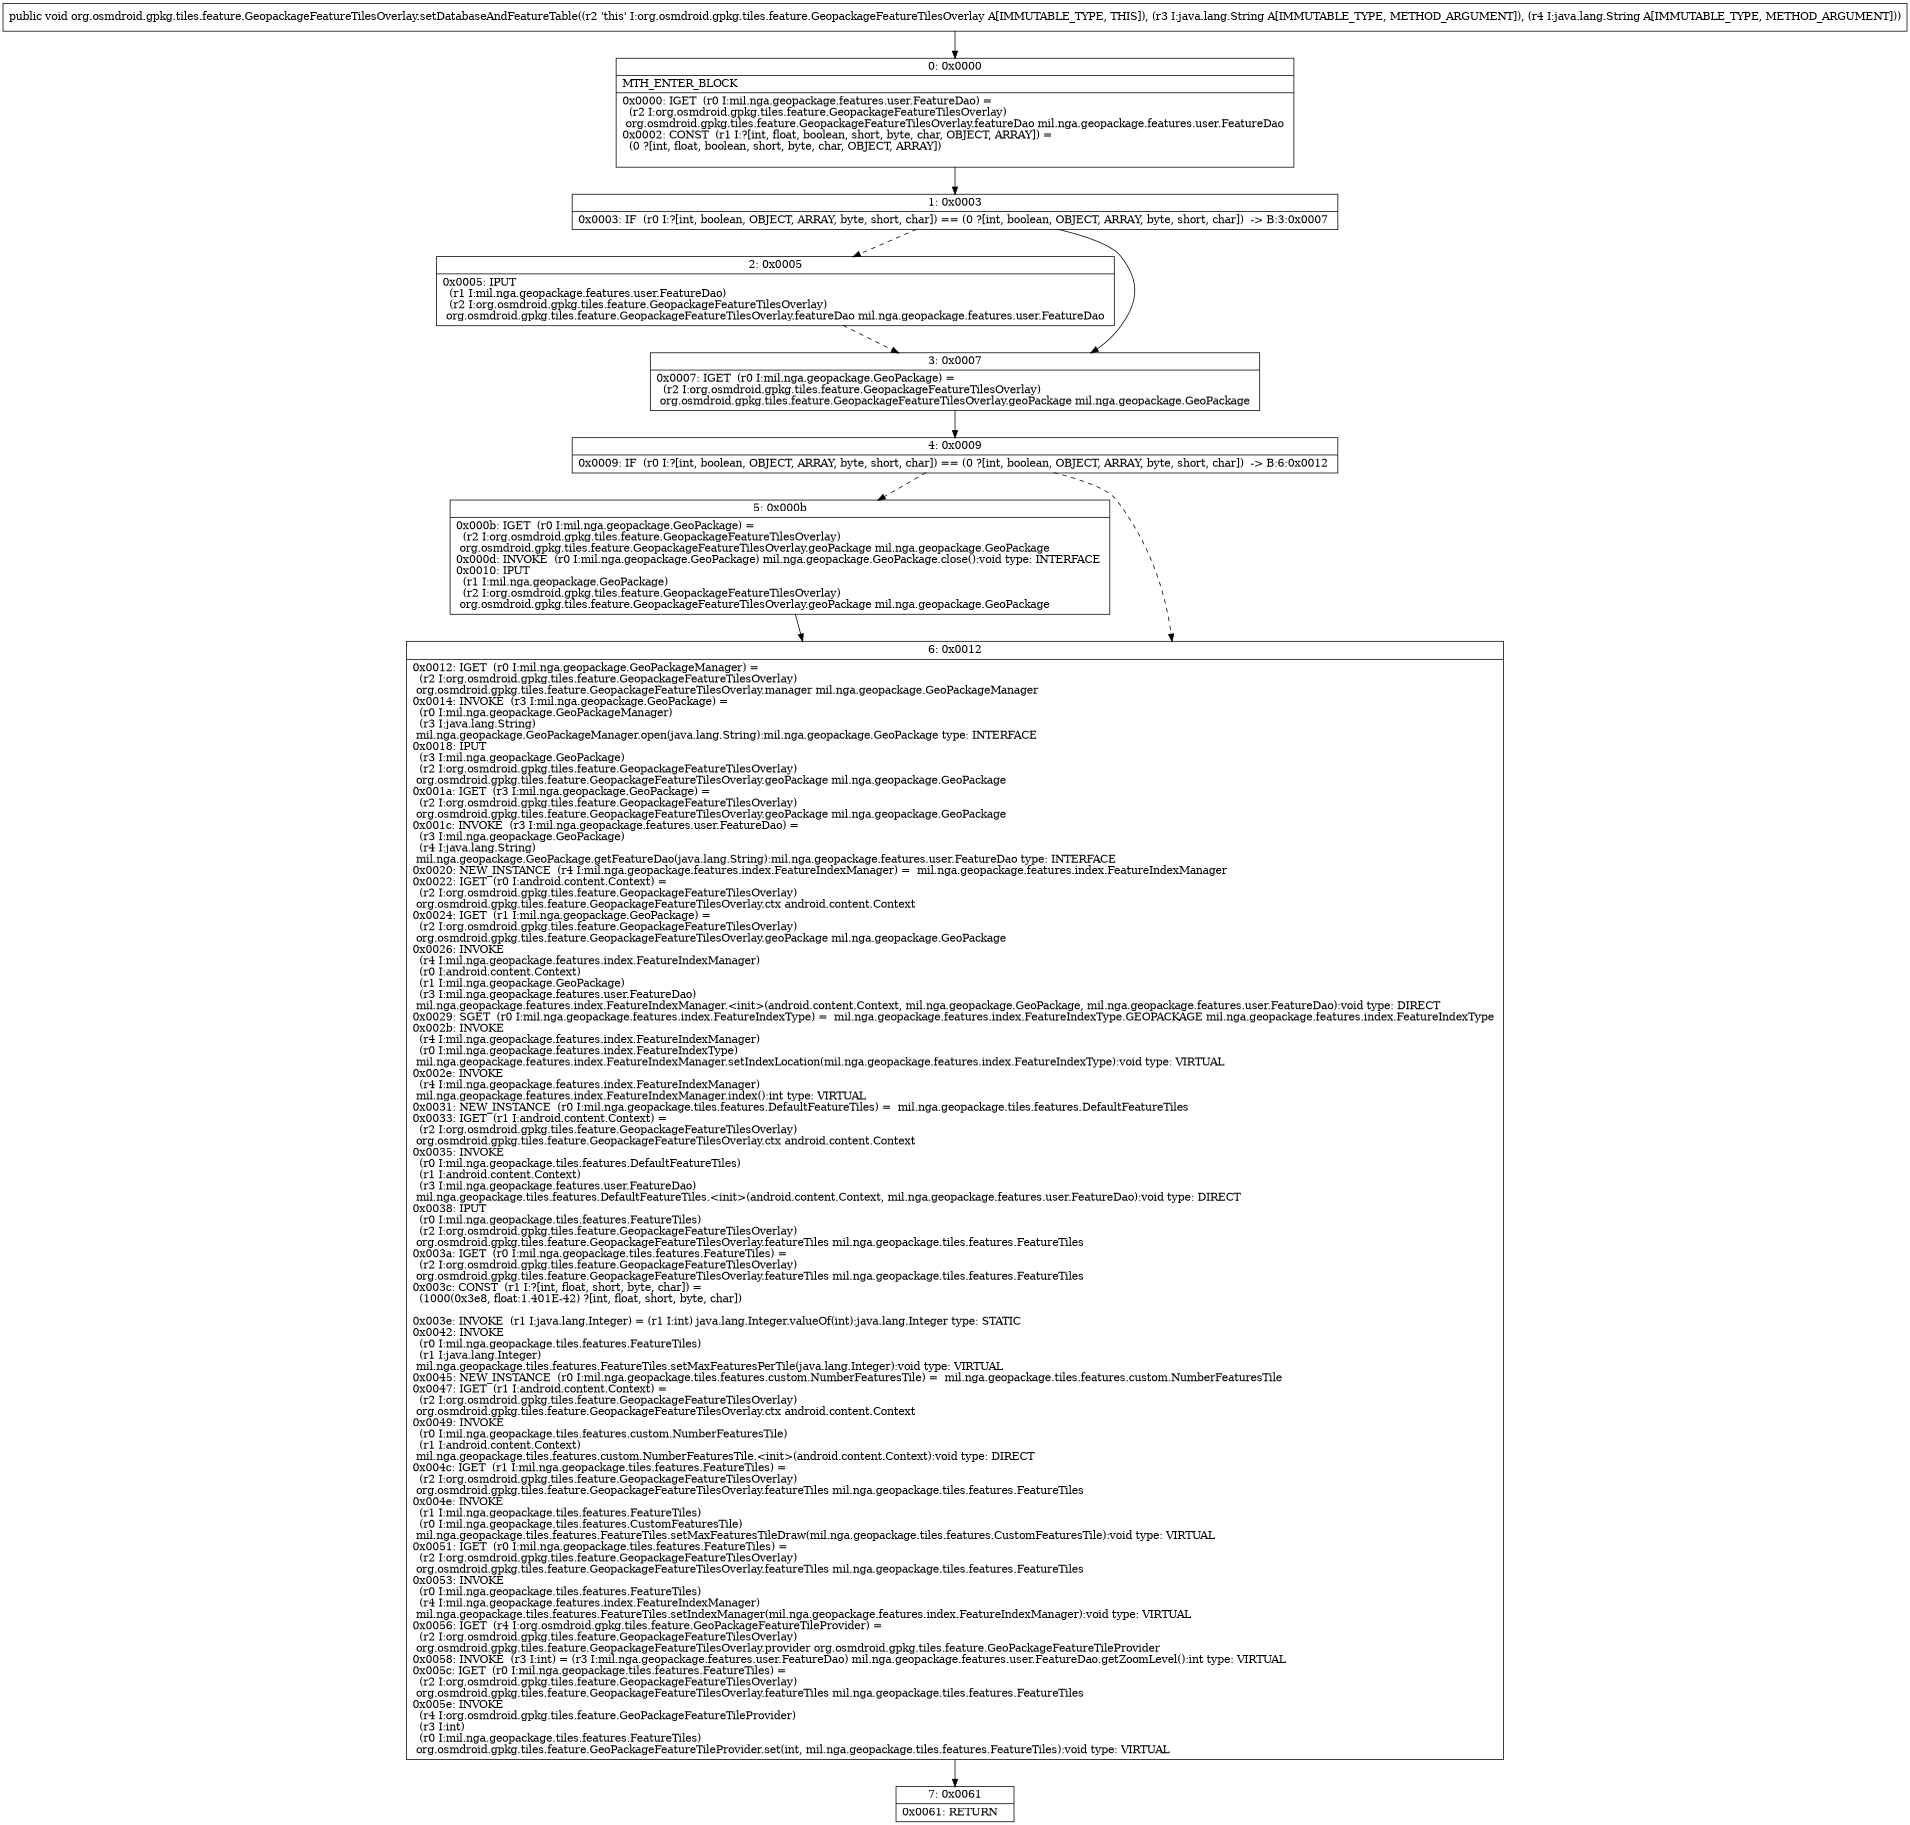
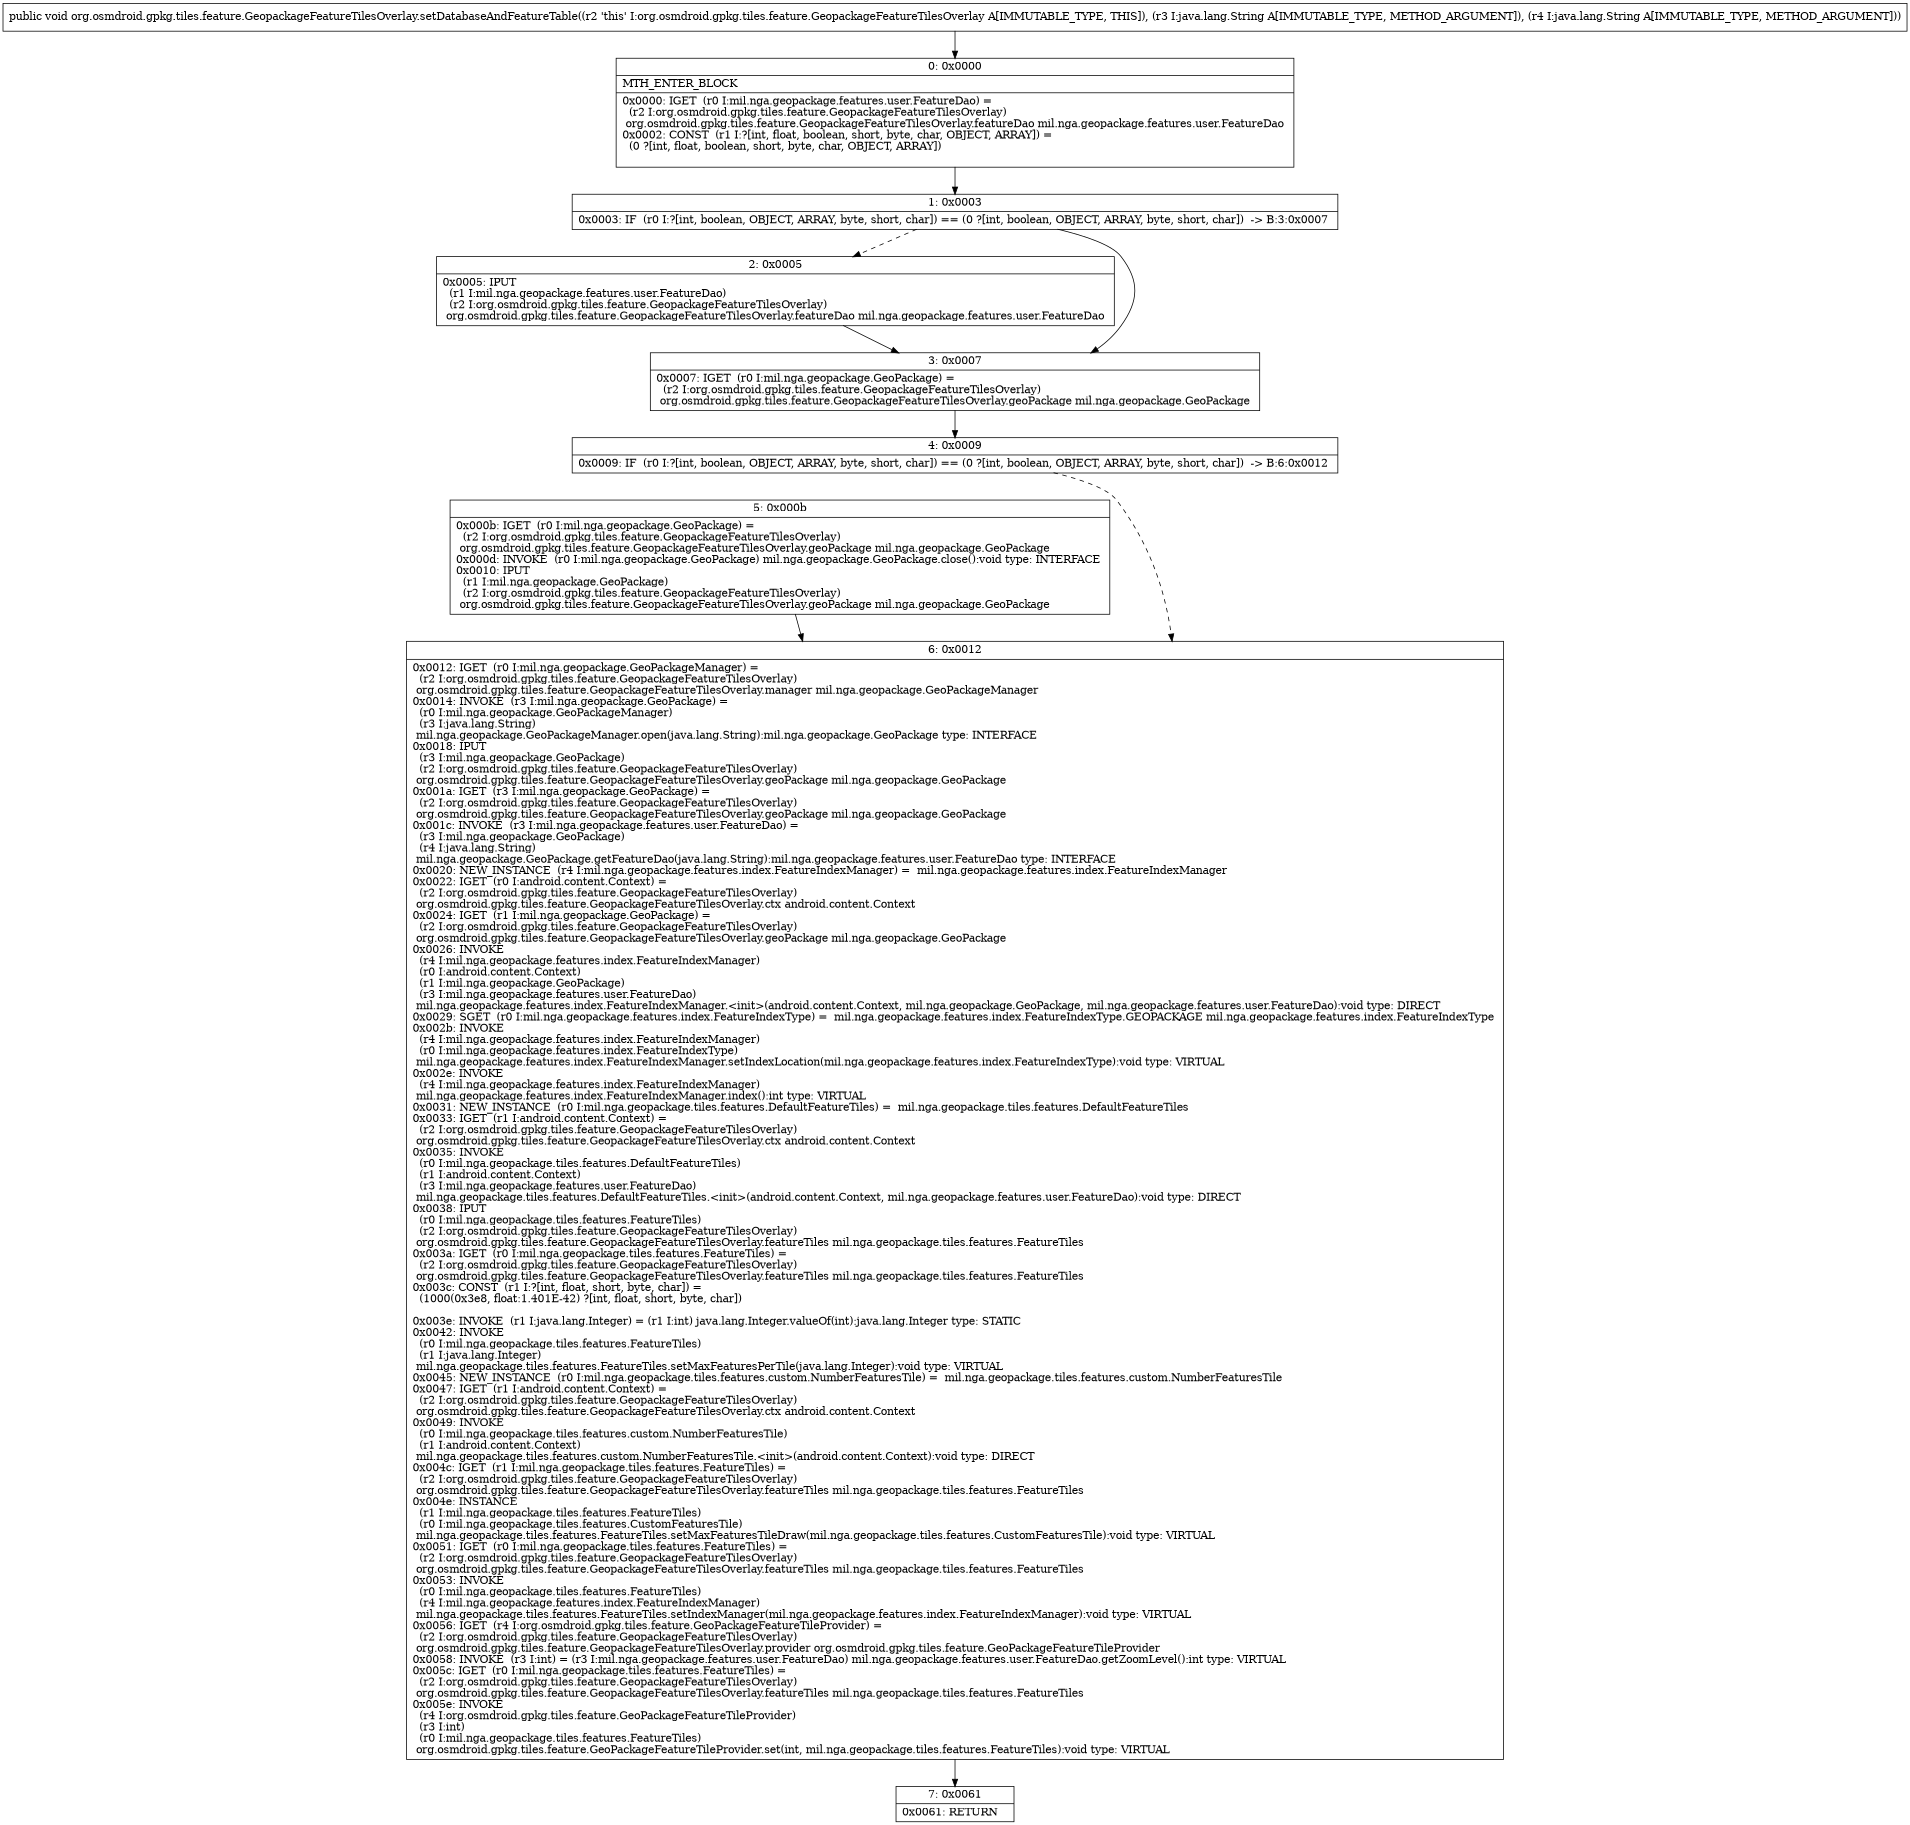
(867, 338) -> (867, 338)
(905, 485) -> none
(461, 1502) -> (468, 1502)
